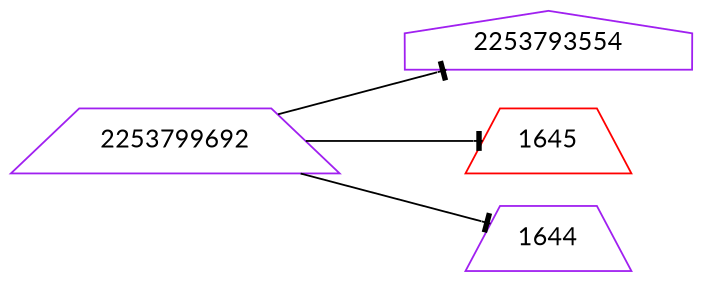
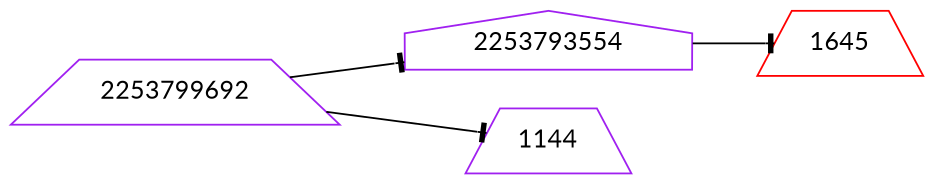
(390, 141) -> (729, 43)
(548, 239) -> (548, 141)
